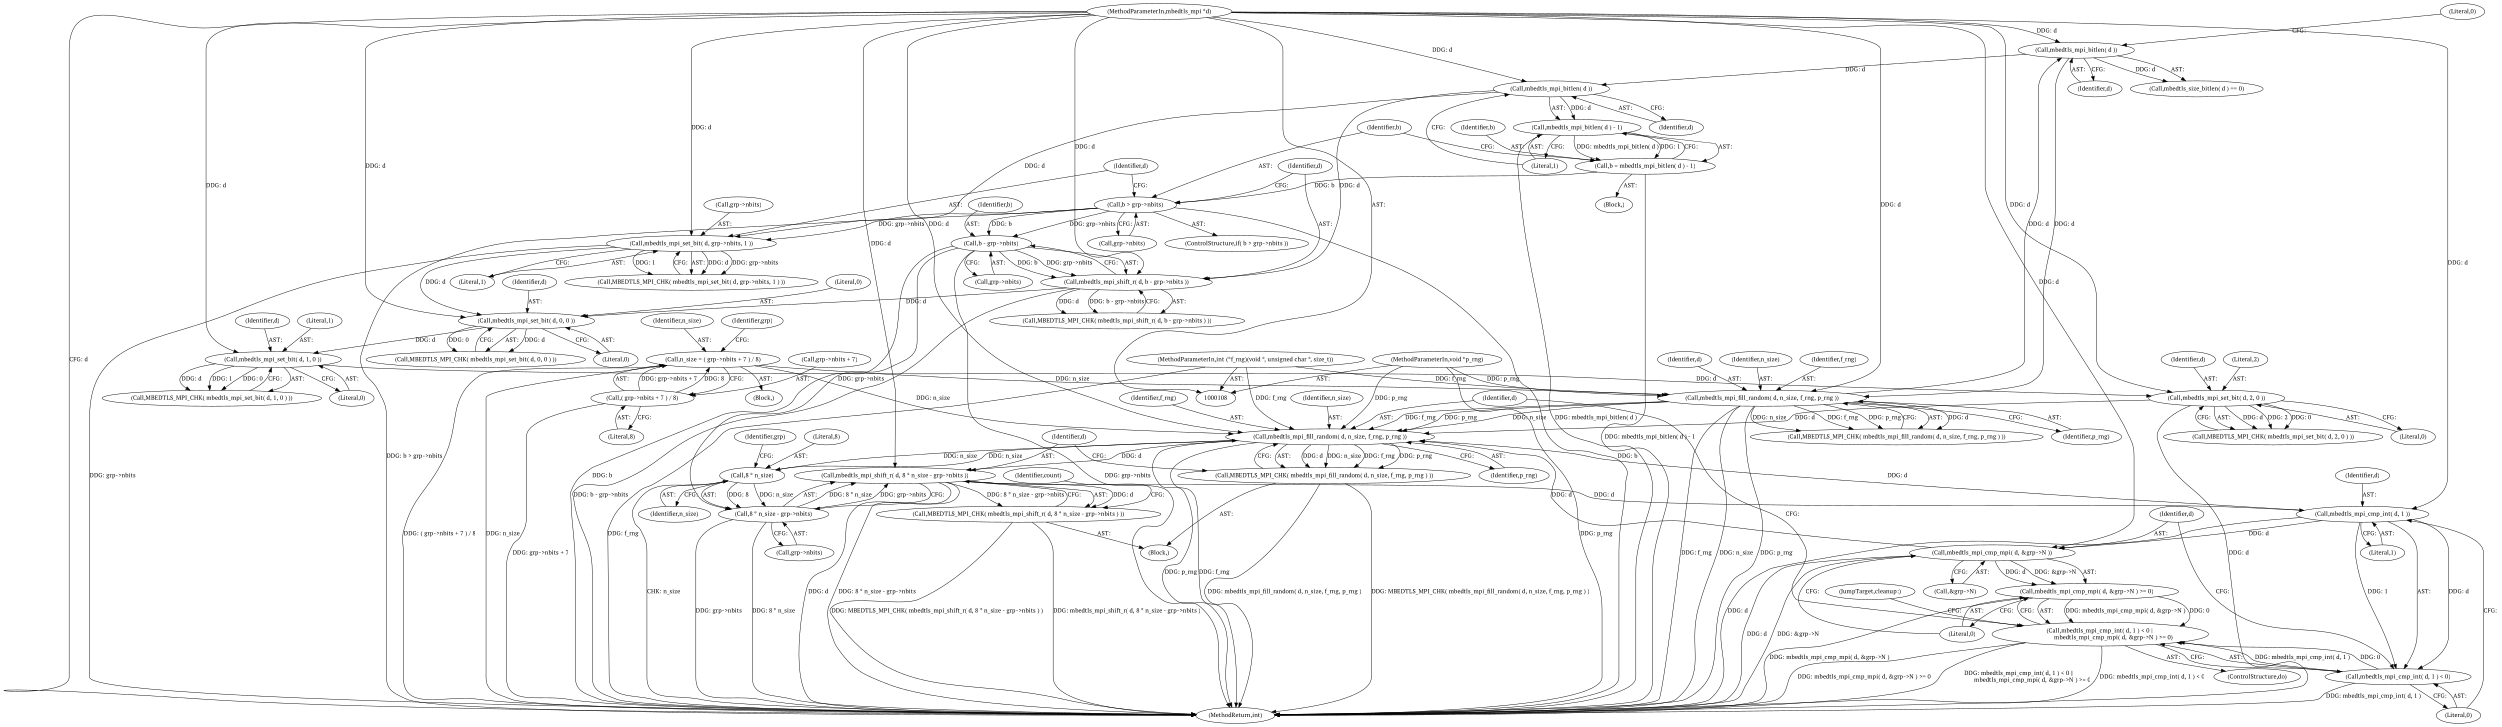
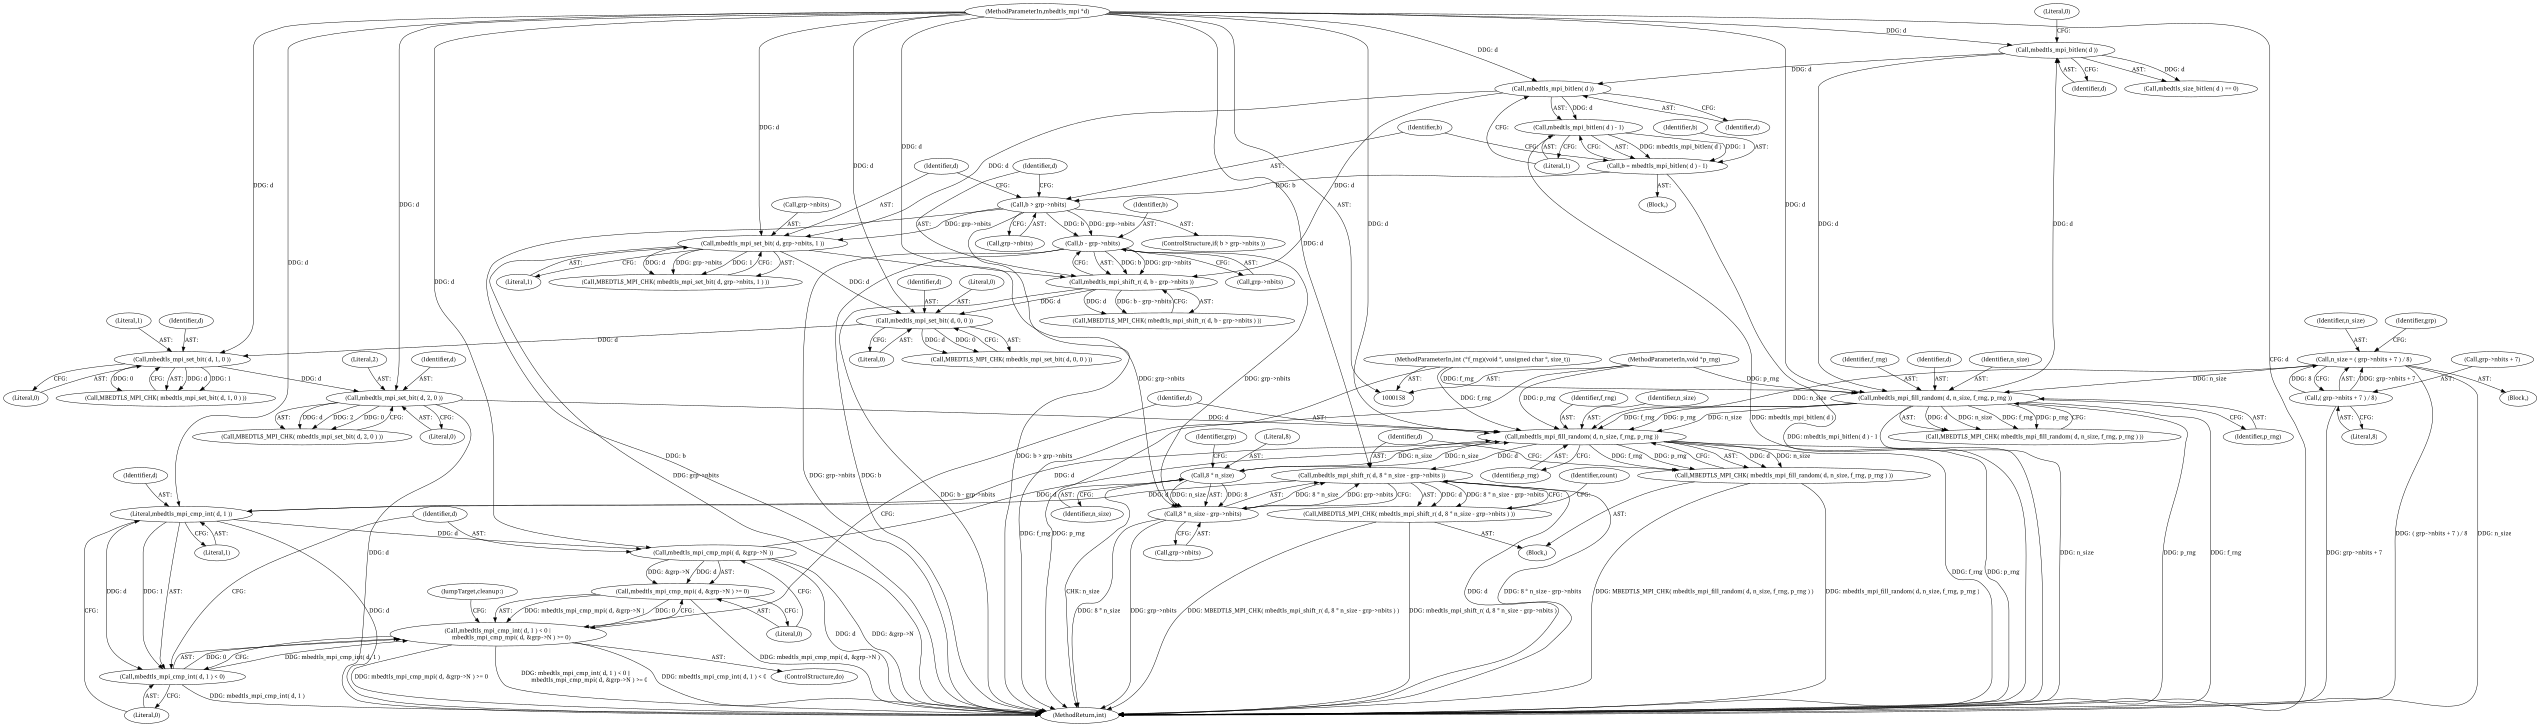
none -> (1022, 319)
(1216, 398) -> (1394, 398)
(2362, 514) -> (181, 514)
(1955, 592) -> none
